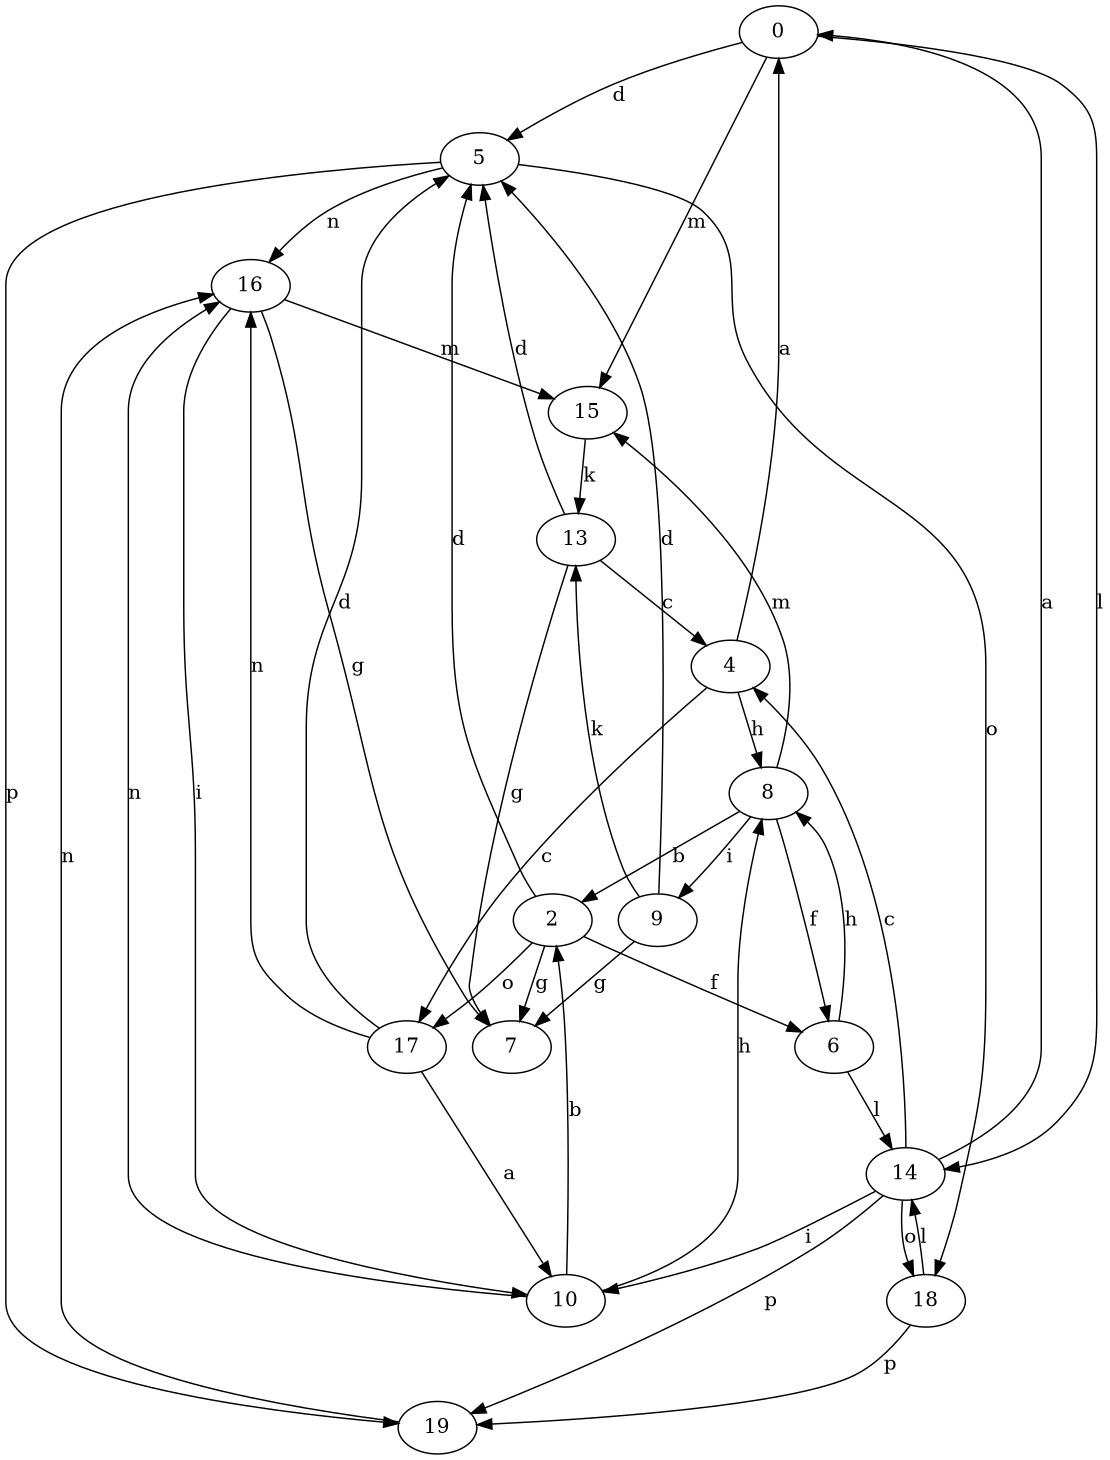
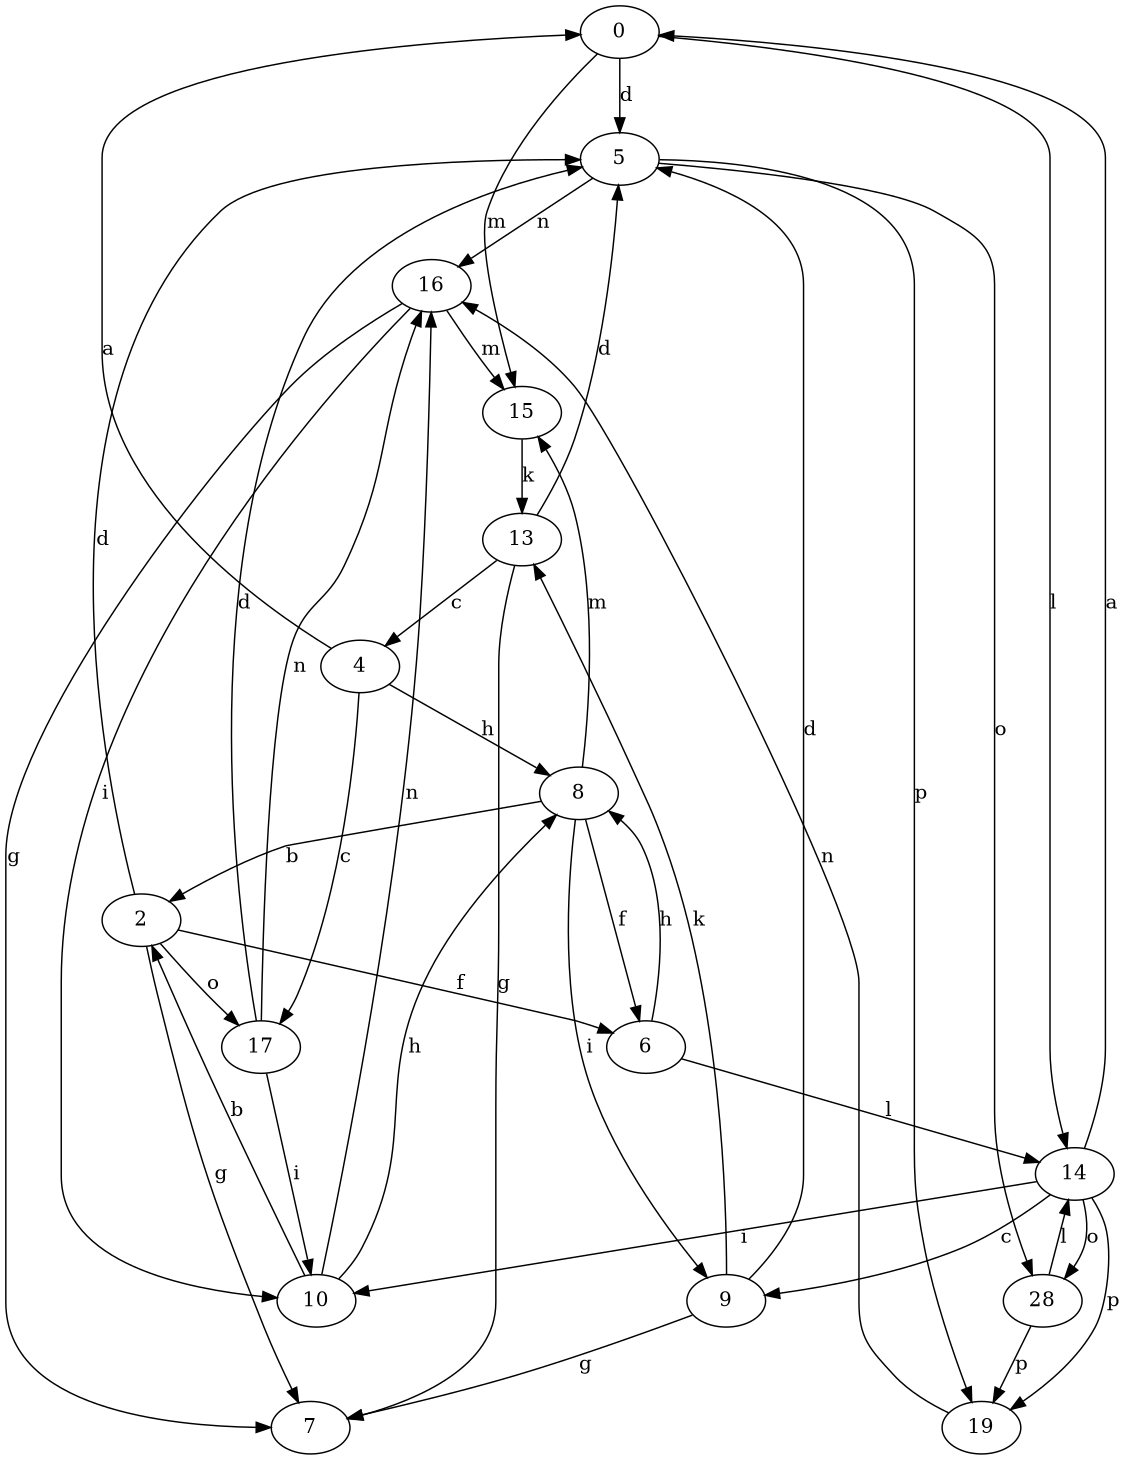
(877, 909) -> (915, 1265)
(510, 1174) -> (297, 1174)
(926, 1301) -> (1043, 1301)
